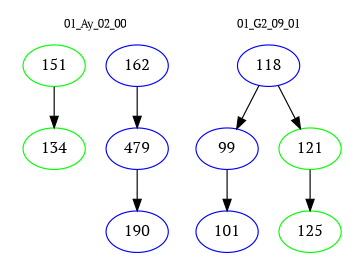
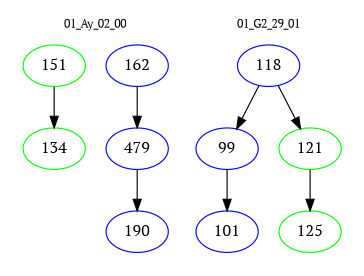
(269, 25) -> (269, 25)
